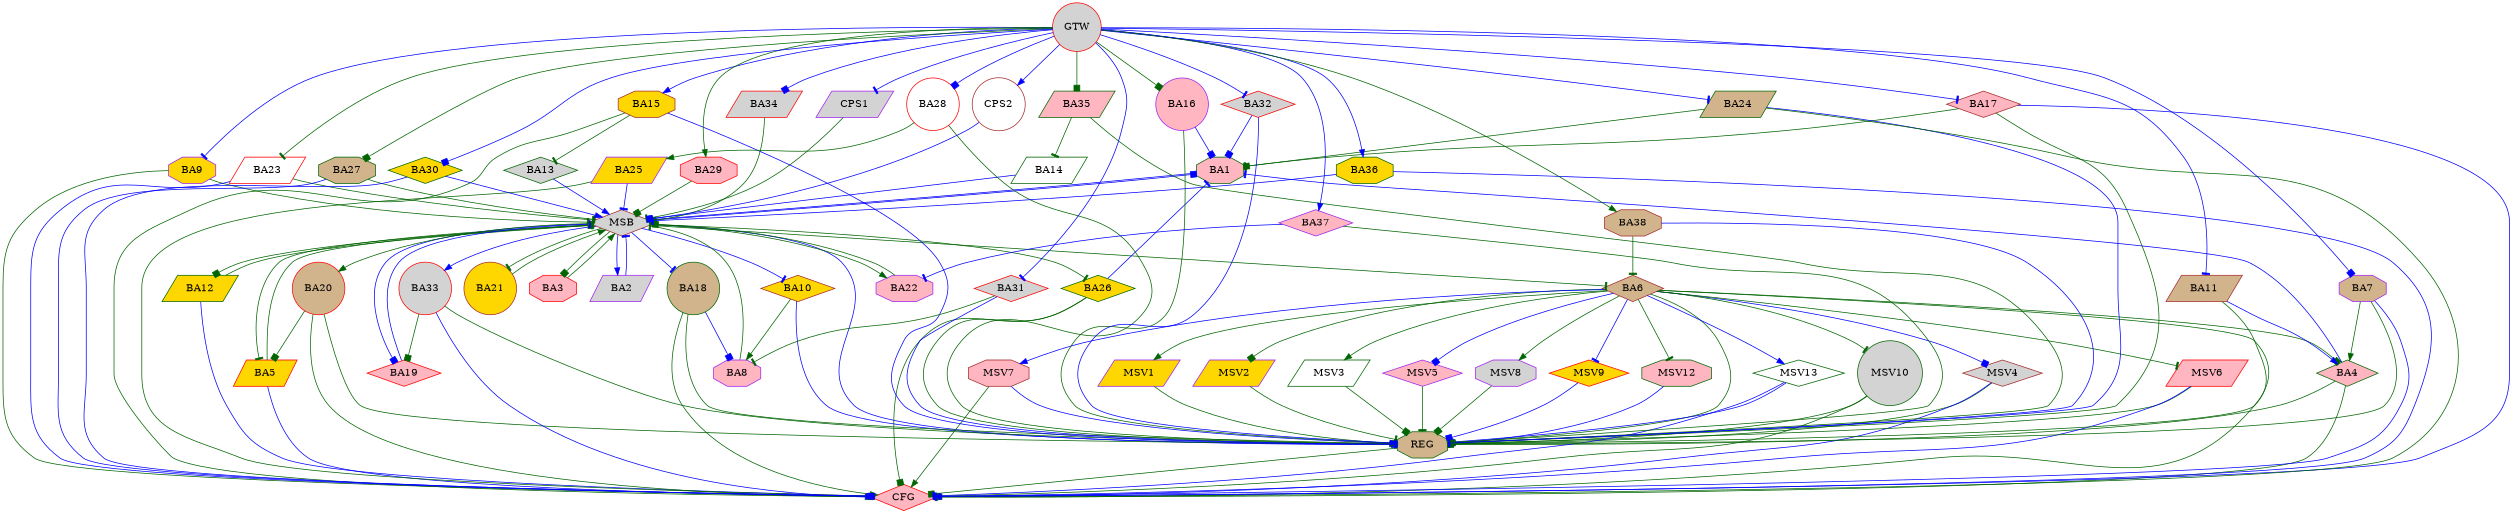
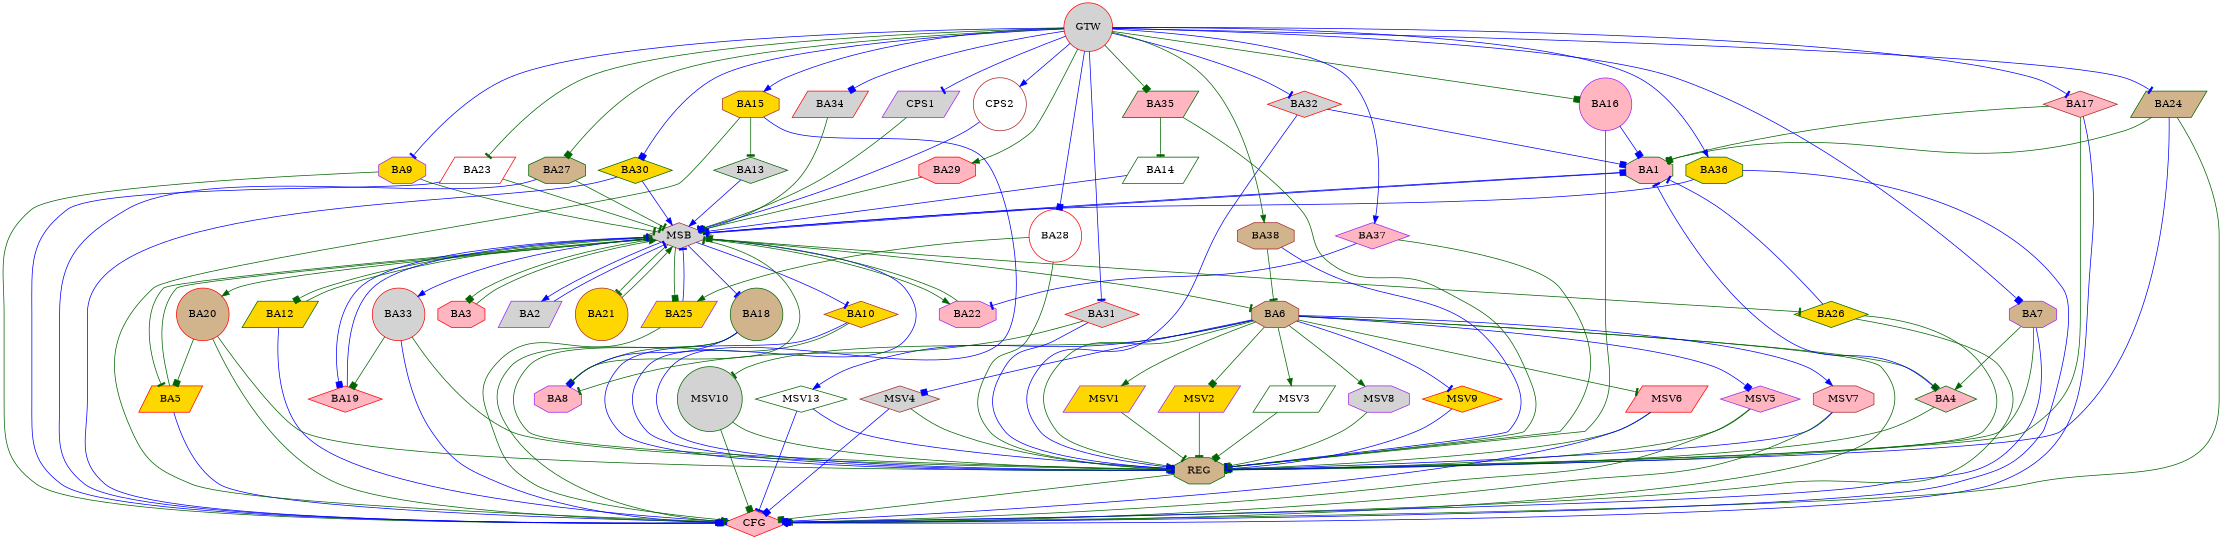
none -> (674, 271)
(1633, 288) -> (1275, 314)
(2204, 288) -> none
(1677, 373) -> none
(2340, 462) -> (1897, 492)
(1667, 492) -> (1277, 498)
